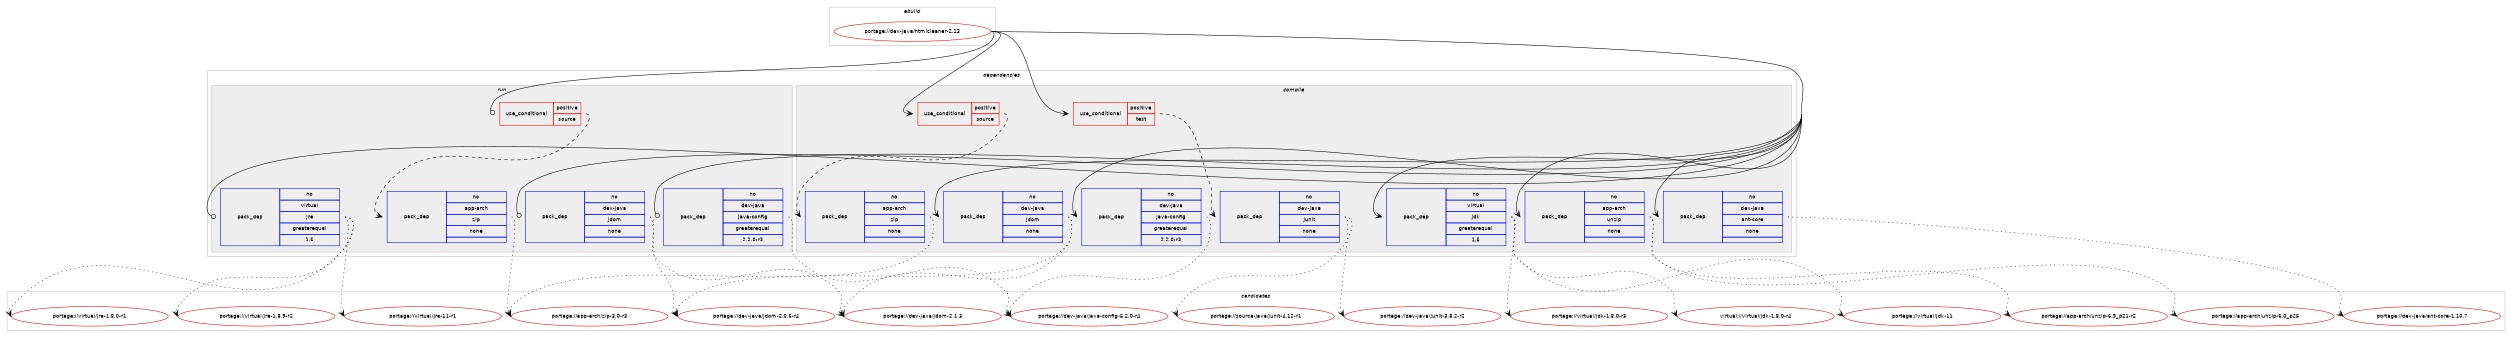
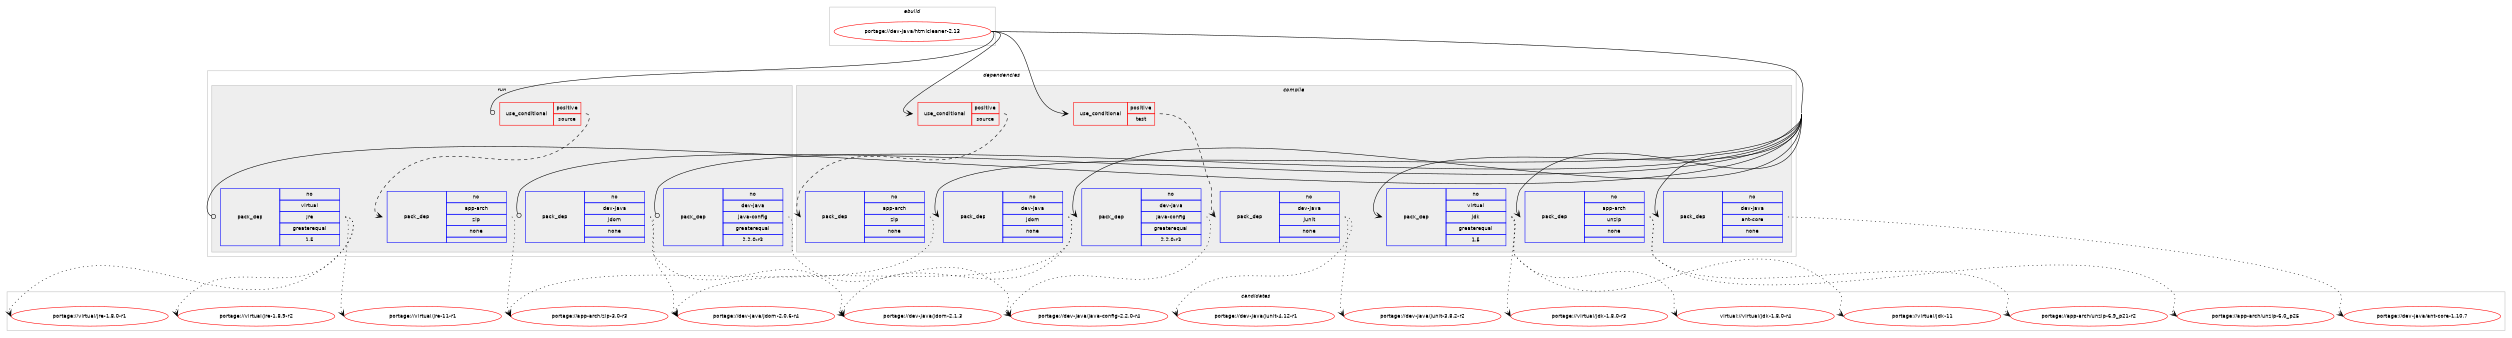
(1089, 316) -> (1089, 316)
(1256, 316) -> (1256, 316)
